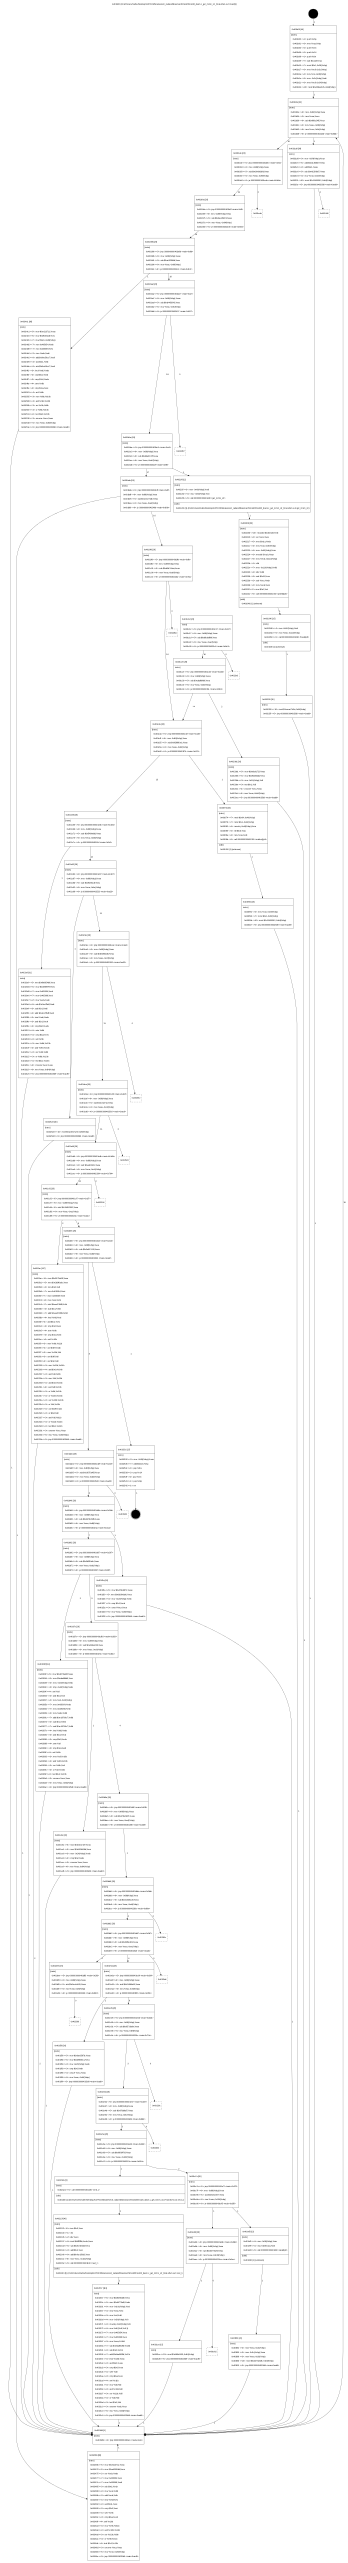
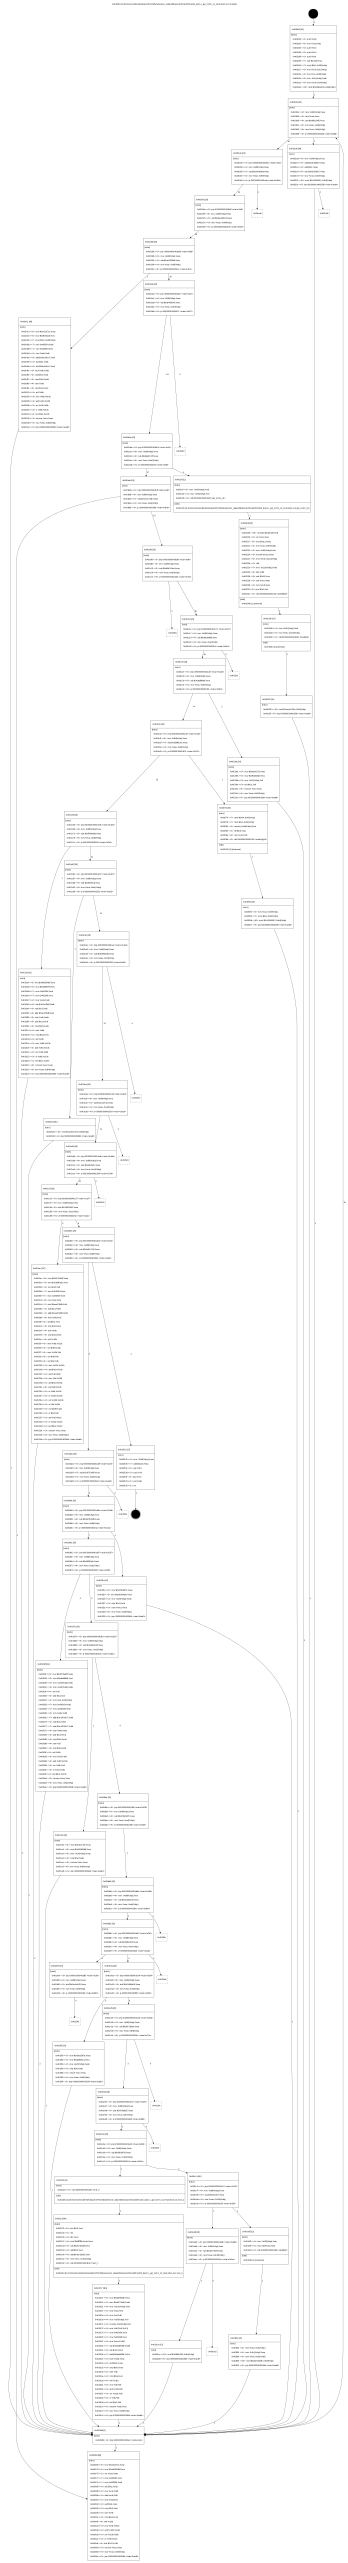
(165, 650) -> (187, 598)
(118, 2448) -> (115, 2447)
